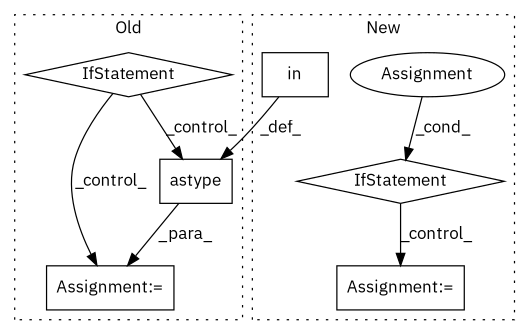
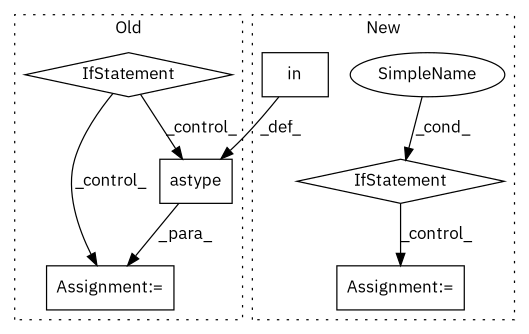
(428, 75) -> (428, 75)
